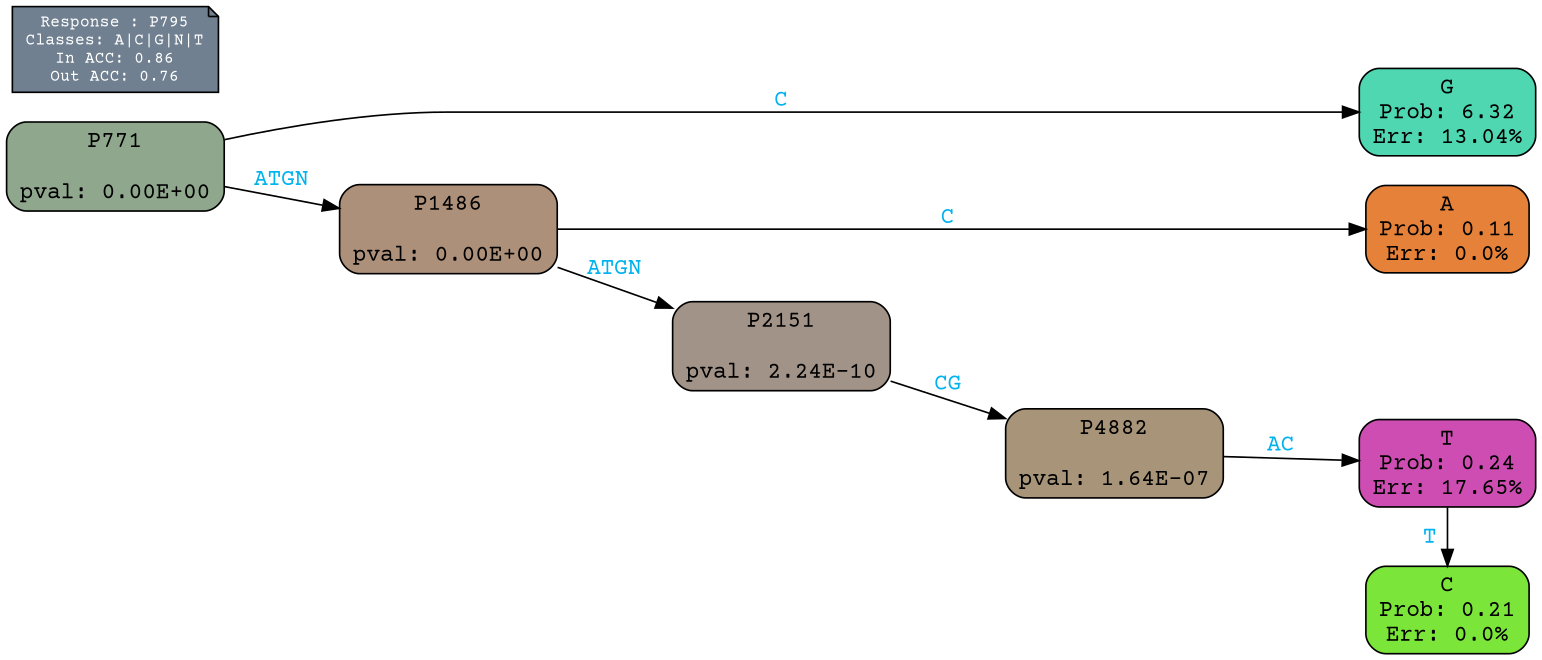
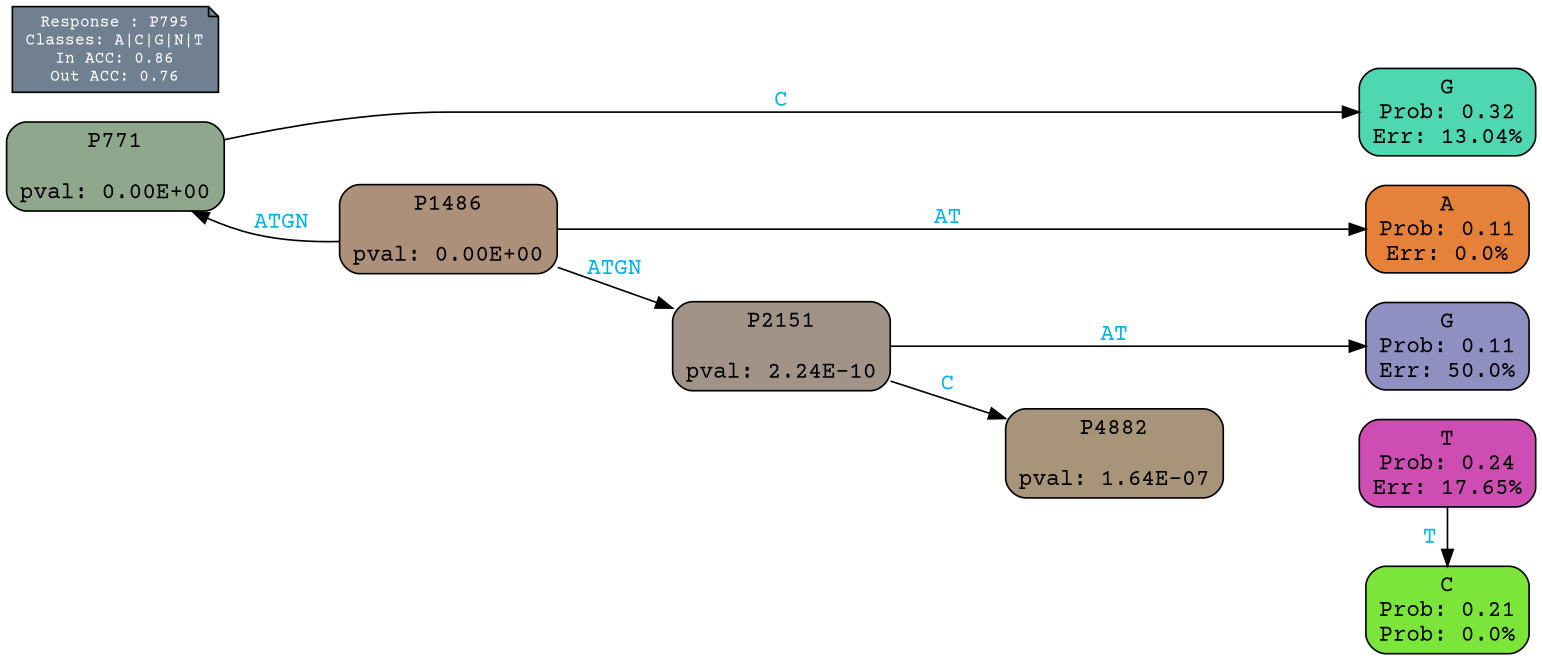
(1447, 112) -> (1447, 112)
(274, 196) -> (272, 238)
(948, 217) -> (948, 217)
none -> (1447, 346)
(948, 383) -> (948, 383)
(1283, 458) -> none
(1447, 610) -> (1447, 610)
